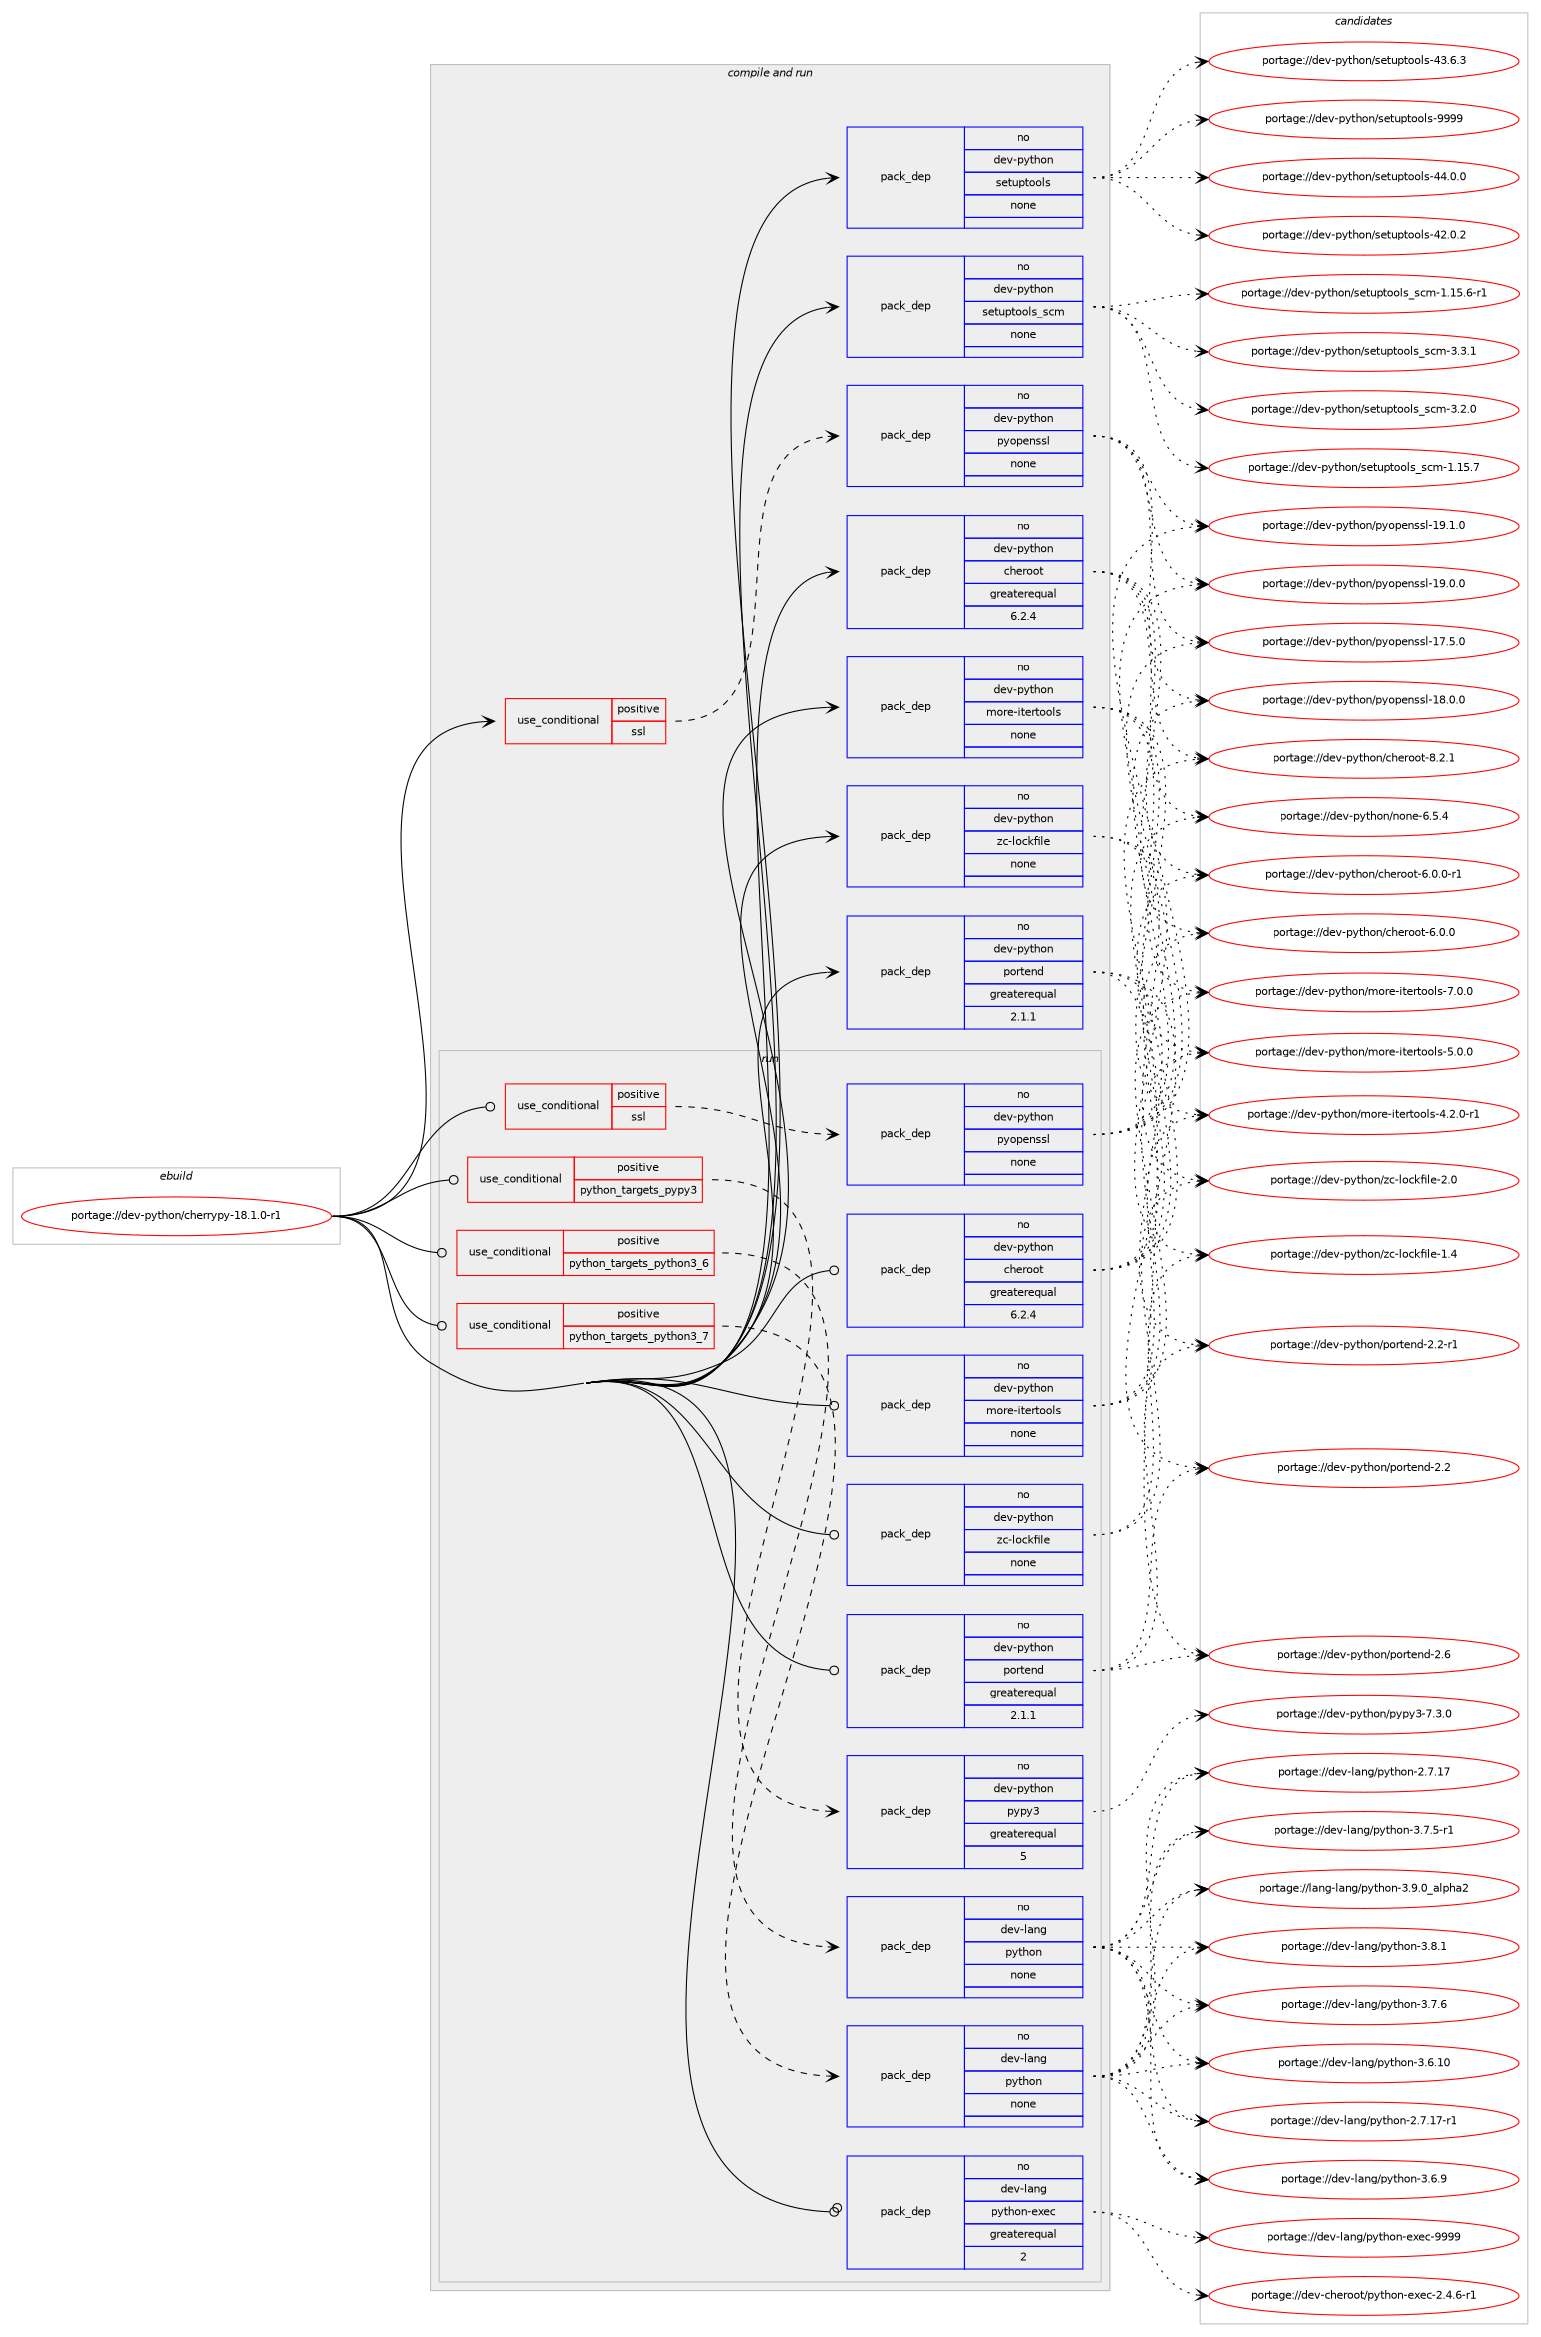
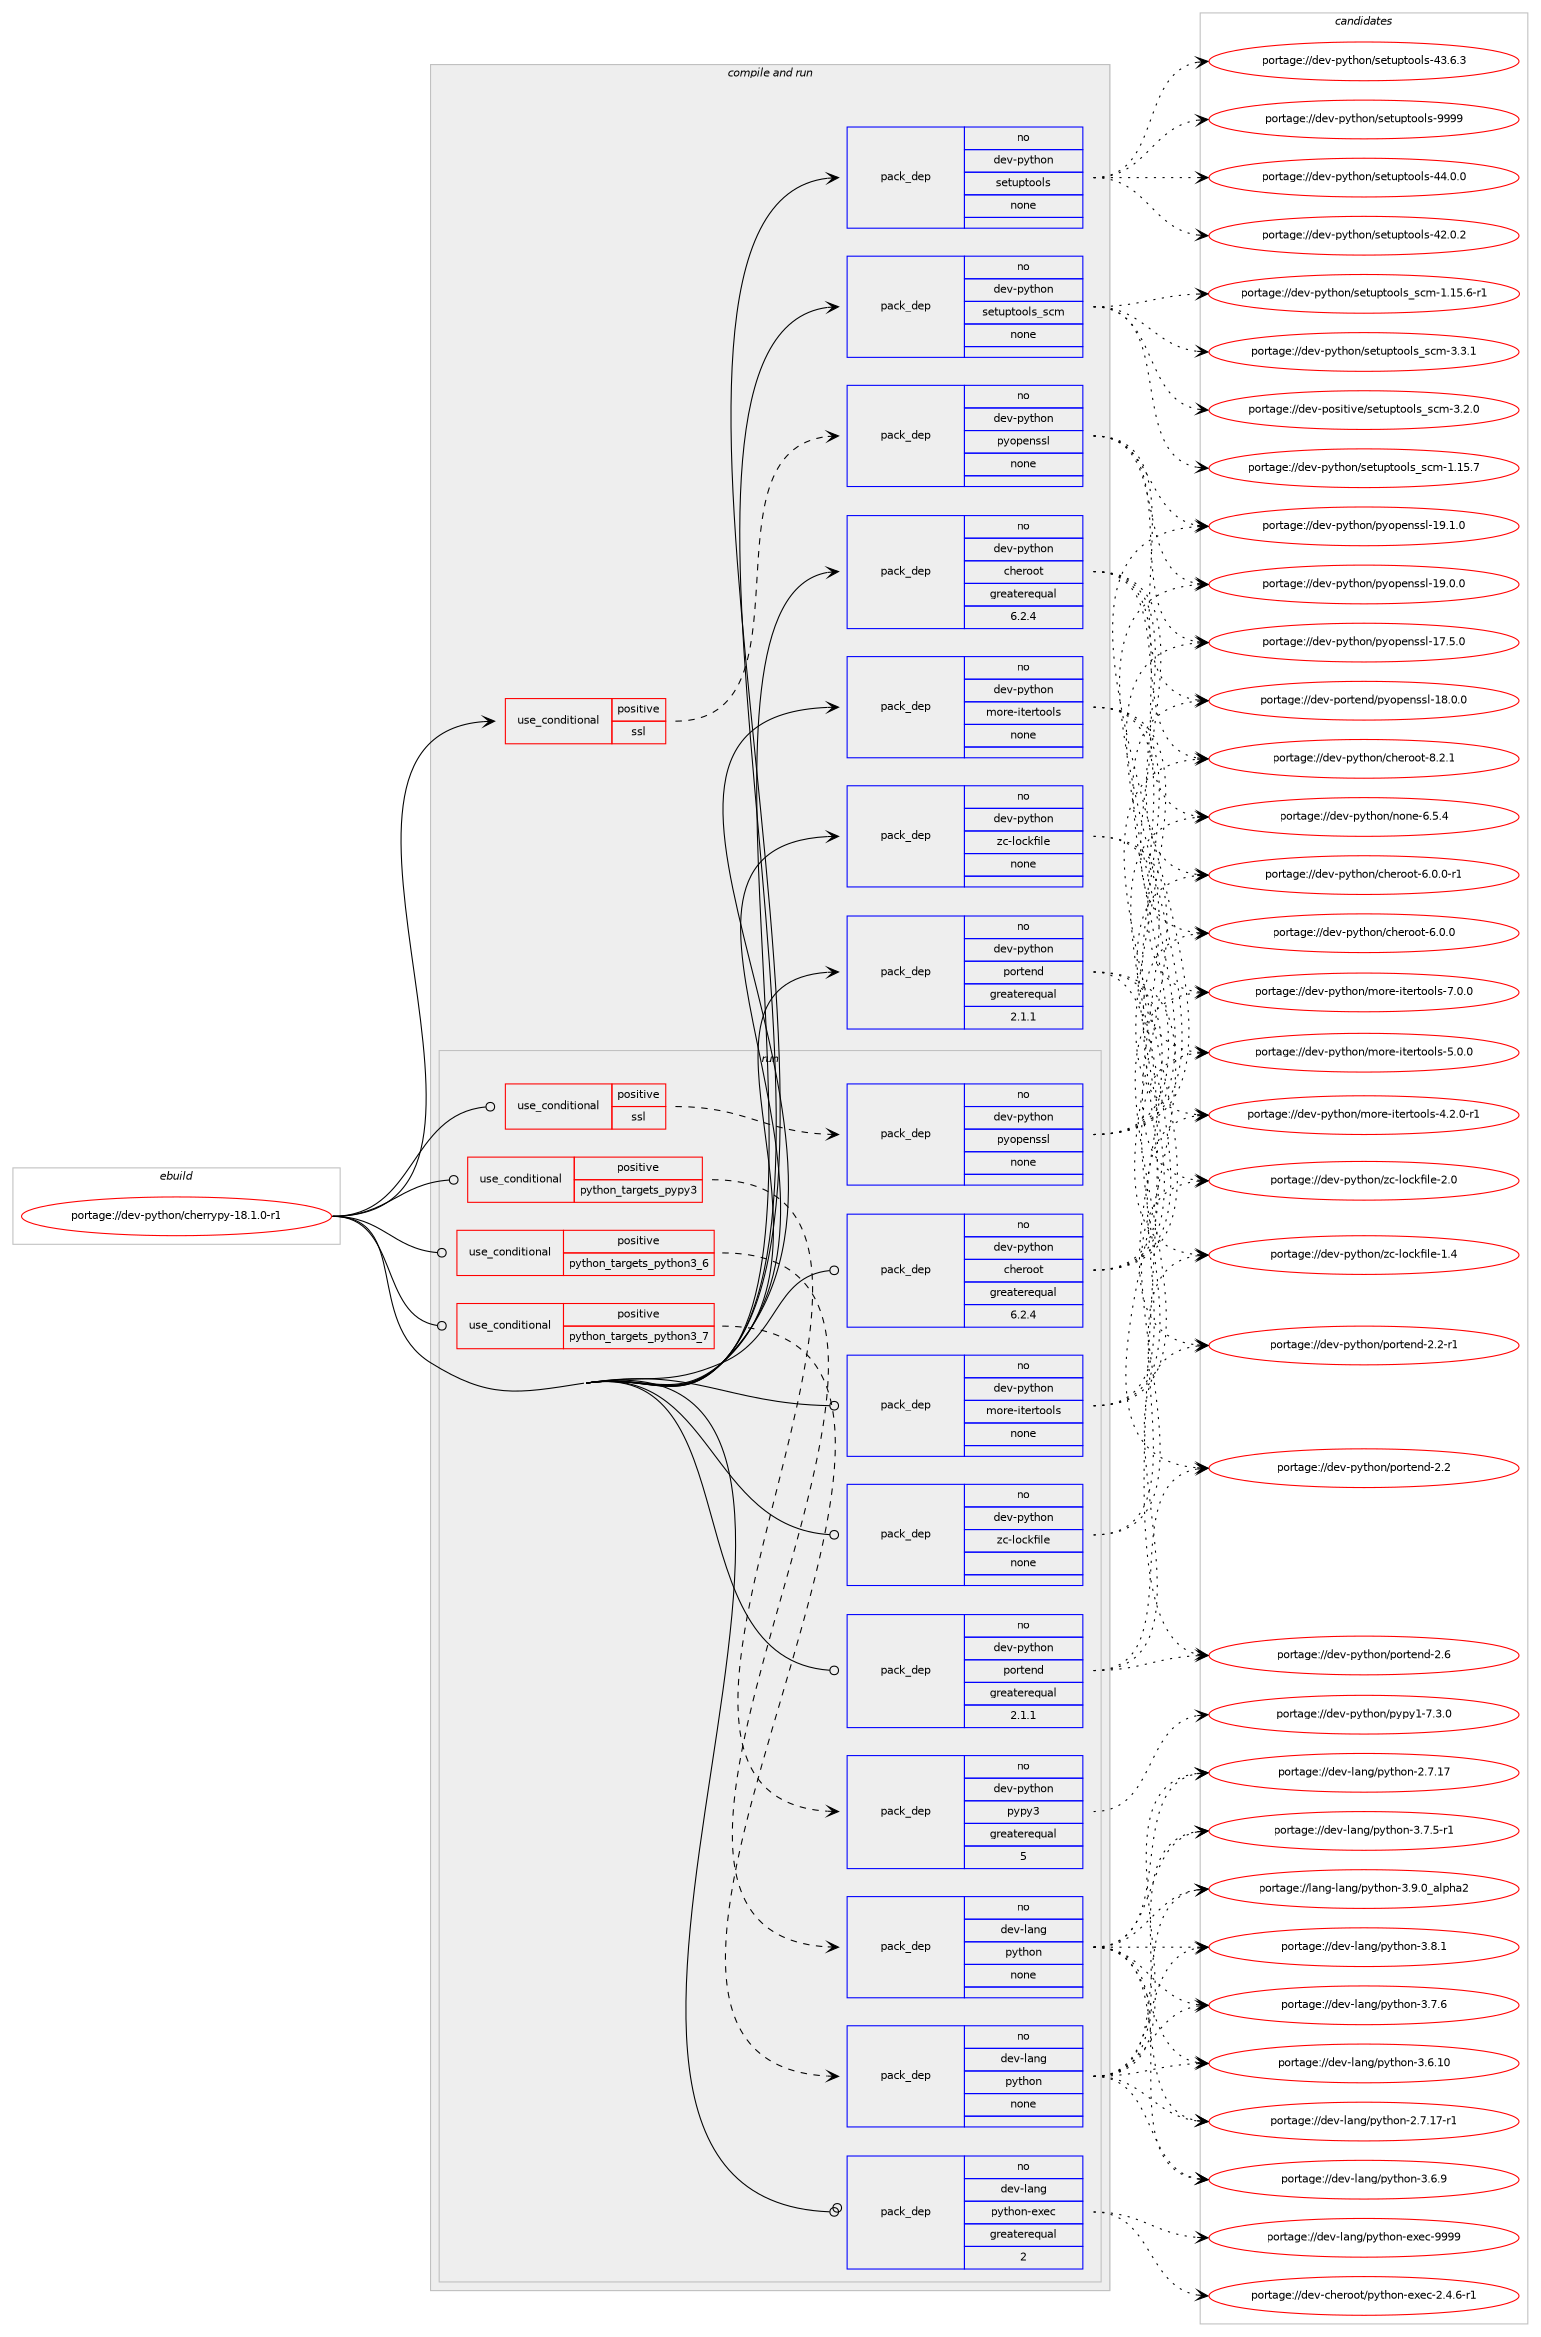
(1364, 410) -> (1364, 410)
(1364, 701) -> (1364, 701)
(1364, 1715) -> (1364, 1715)
